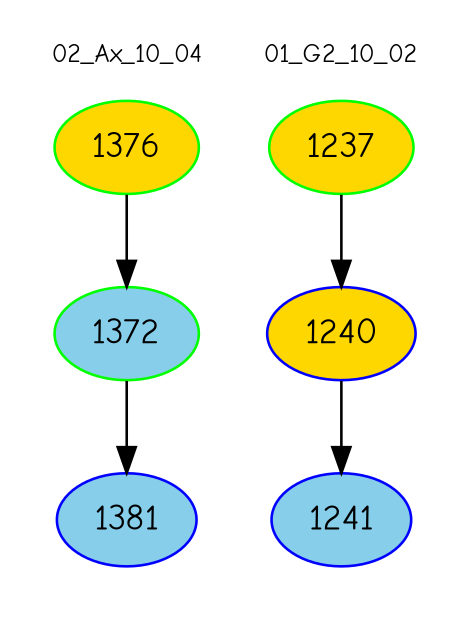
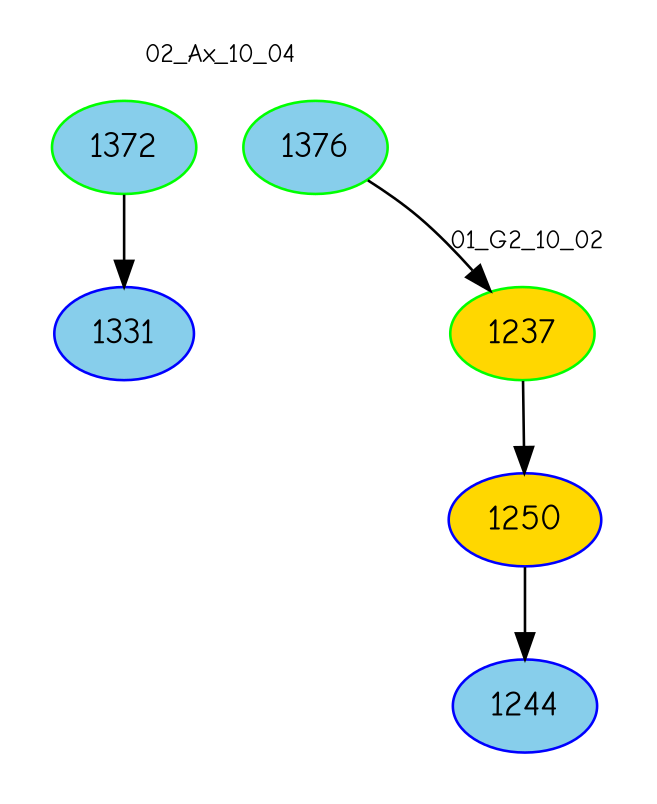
(127, 147) -> (316, 147)
(127, 228) -> (446, 243)
(341, 334) -> (525, 520)
(127, 520) -> (124, 334)
(341, 520) -> (525, 706)
